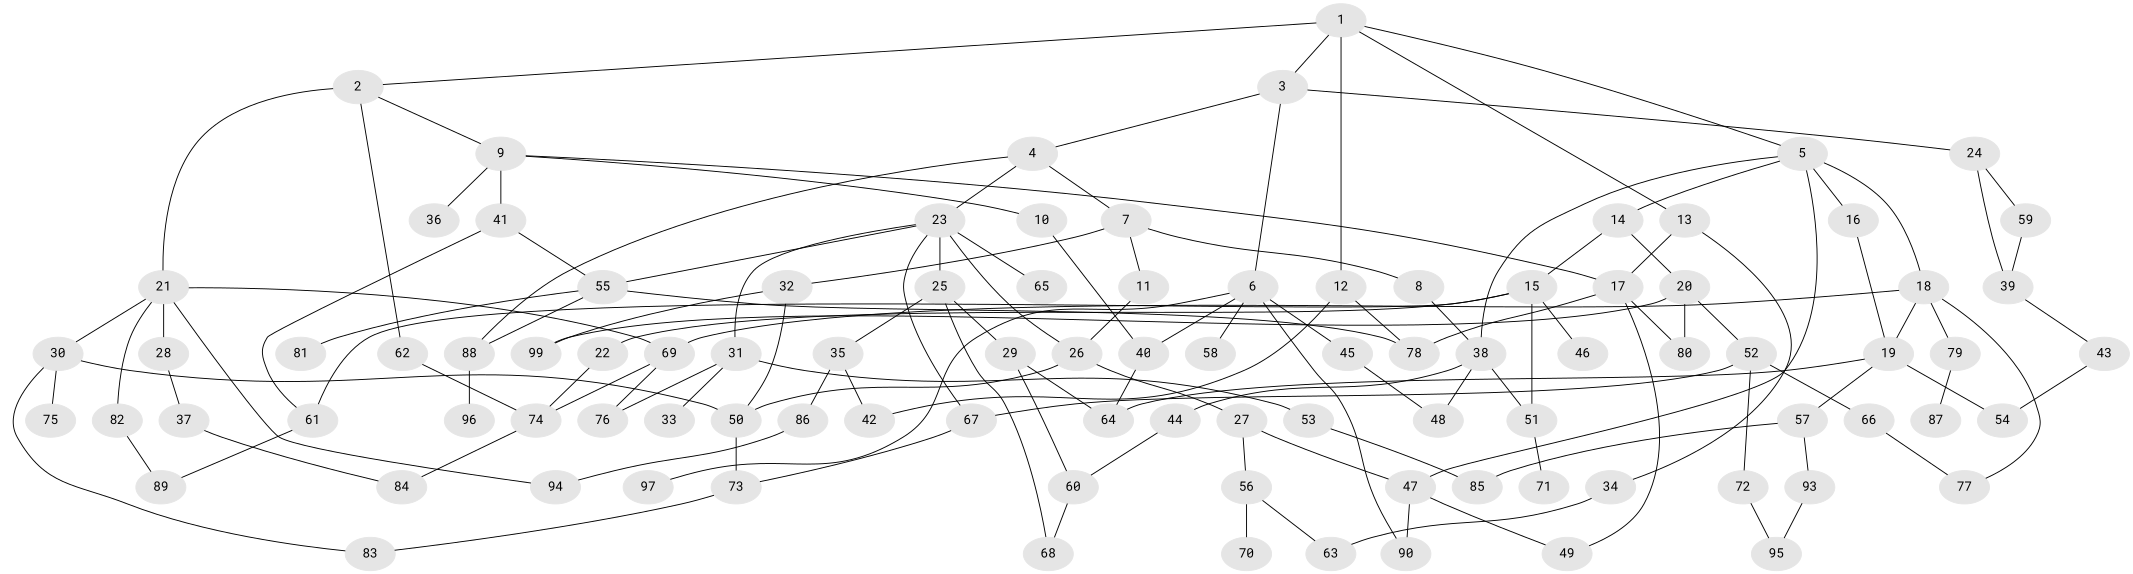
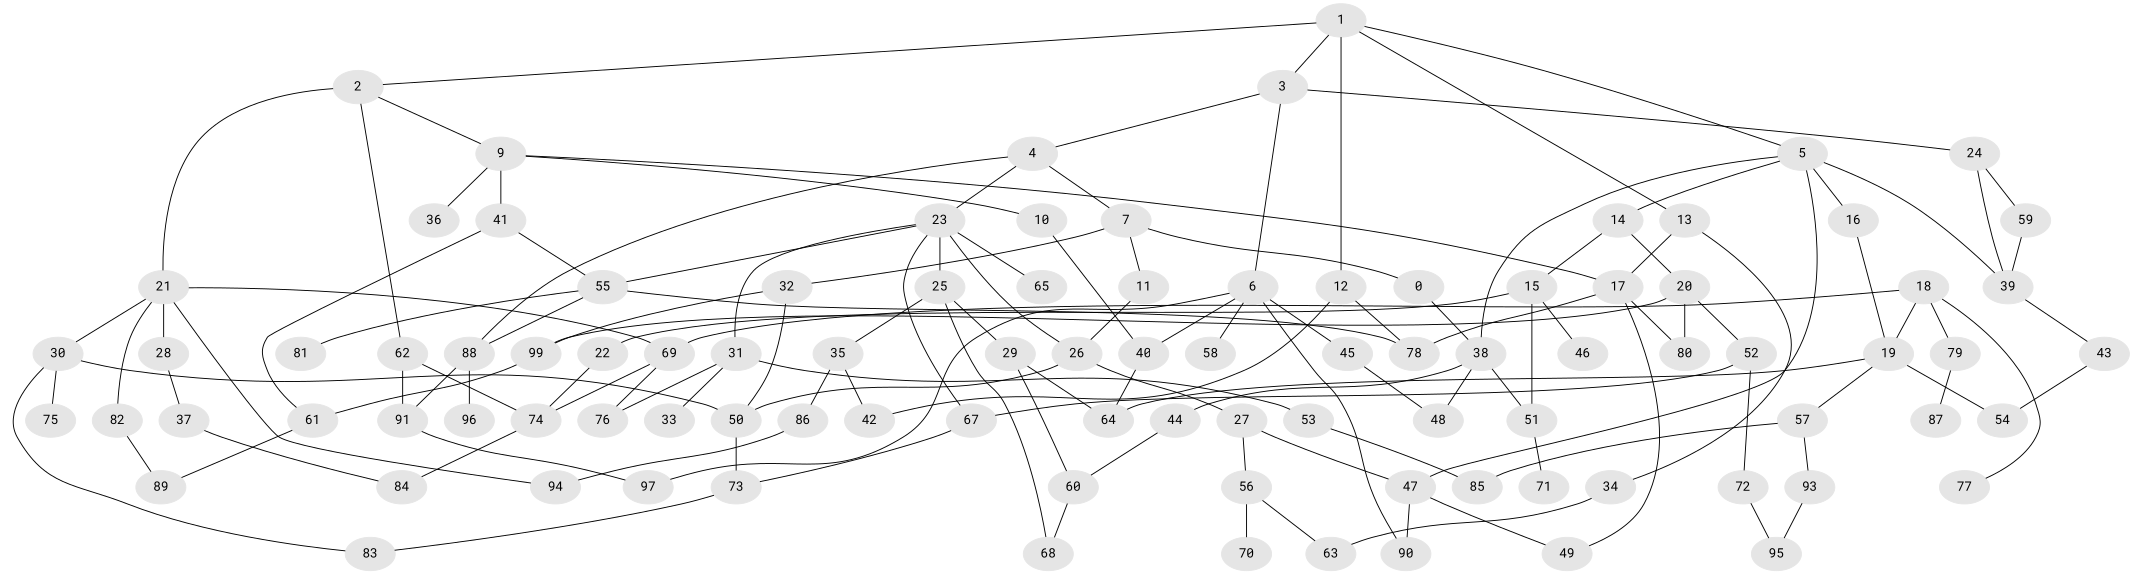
(1887, 204) -> (1916, 208)
(1419, 287) -> (1419, 287)
(650, 307) -> (422, 392)
none -> (403, 421)
(1869, 421) -> none
